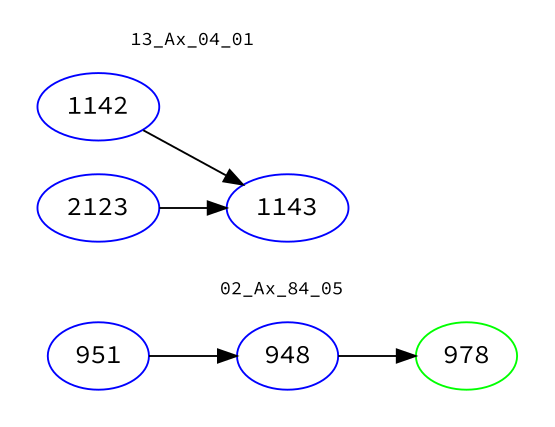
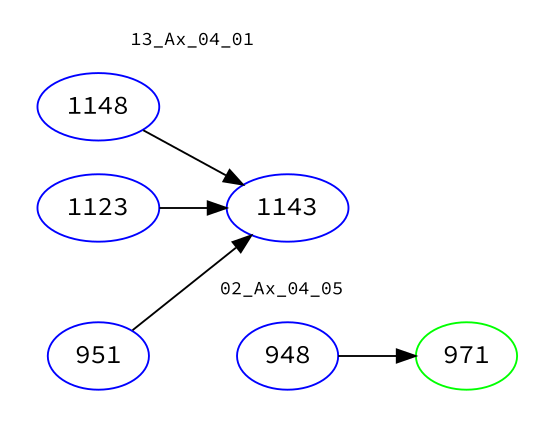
(98, 107) -> (98, 107)
(98, 208) -> (98, 208)
(282, 289) -> (282, 289)
(183, 356) -> (184, 289)
(467, 356) -> (467, 356)
